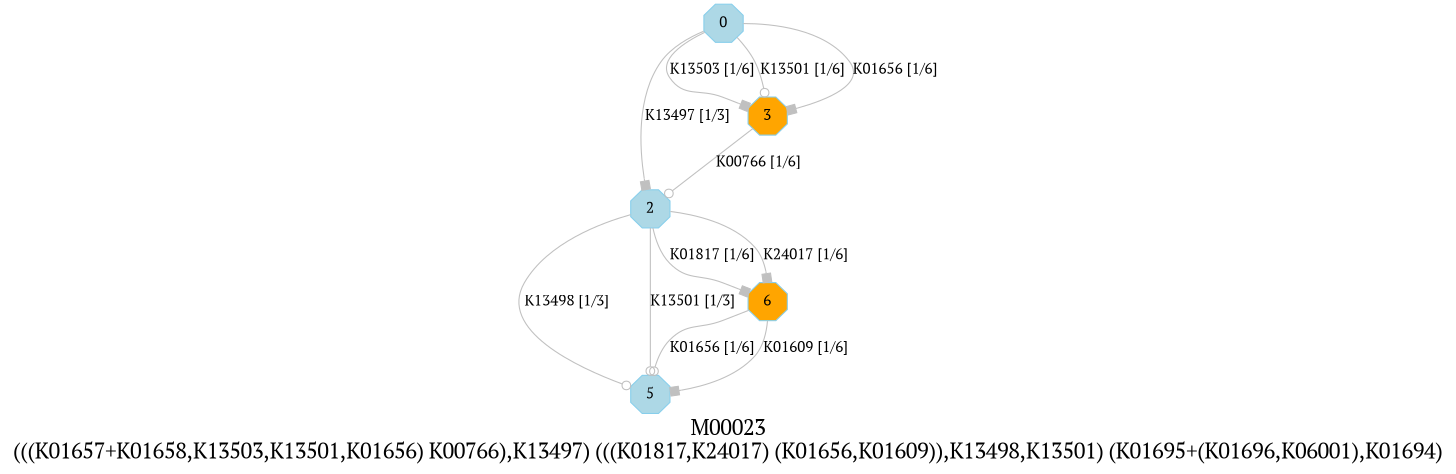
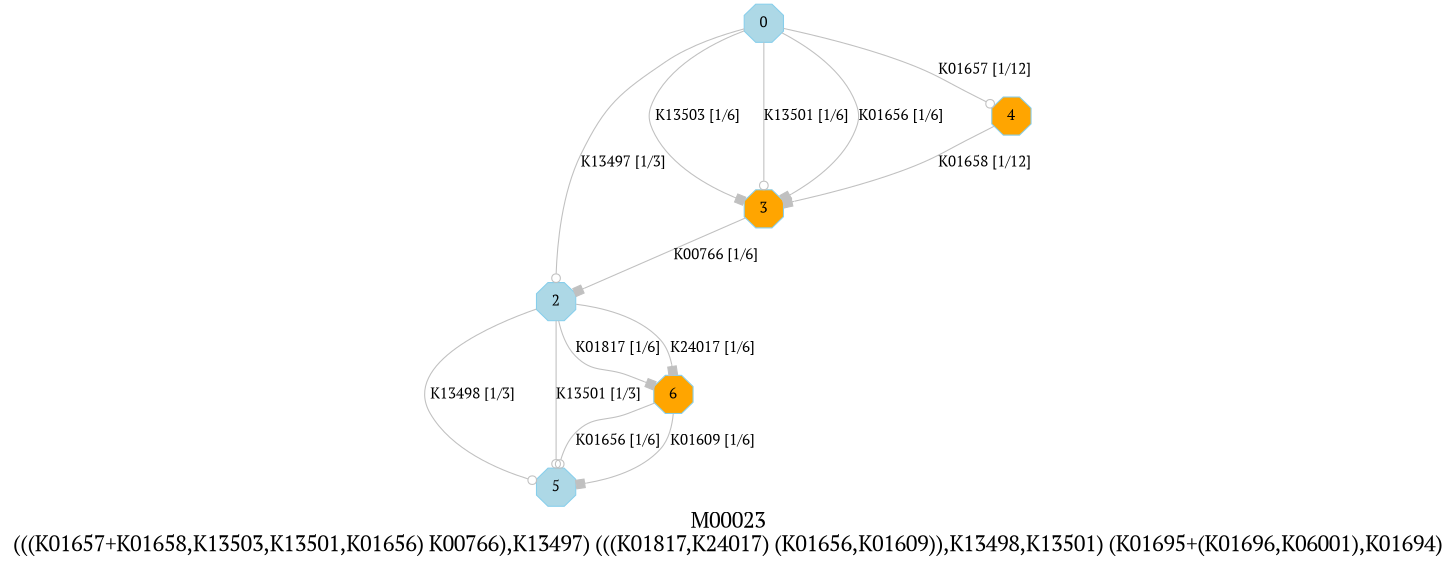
(647, 92) -> (604, 115)
none -> (1011, 116)
(713, 160) -> (665, 253)
